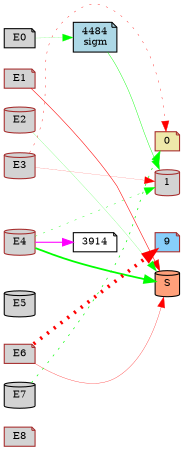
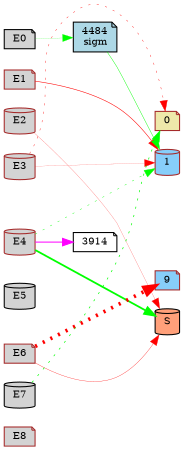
(103, 167) -> (100, 99)
(167, 183) -> (167, 162)
(93, 196) -> (106, 208)
